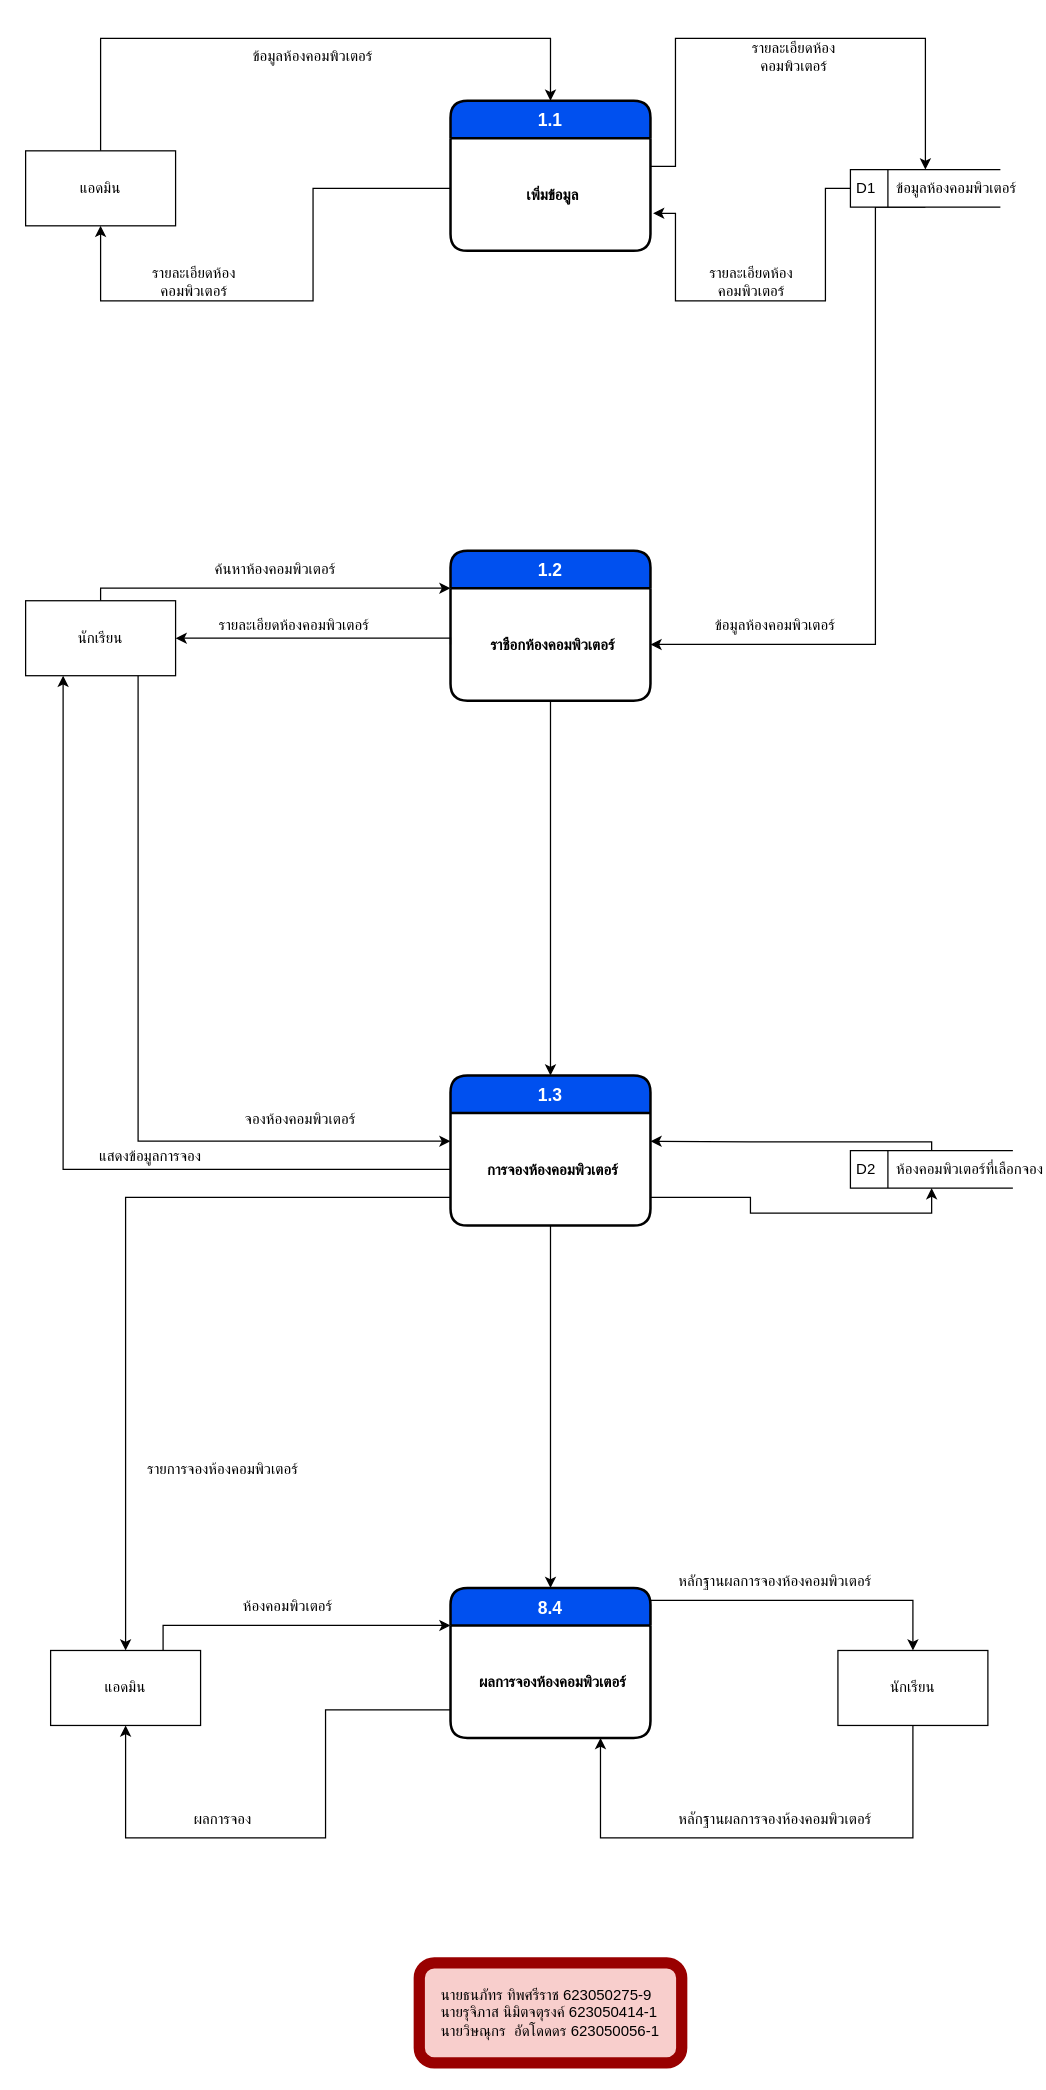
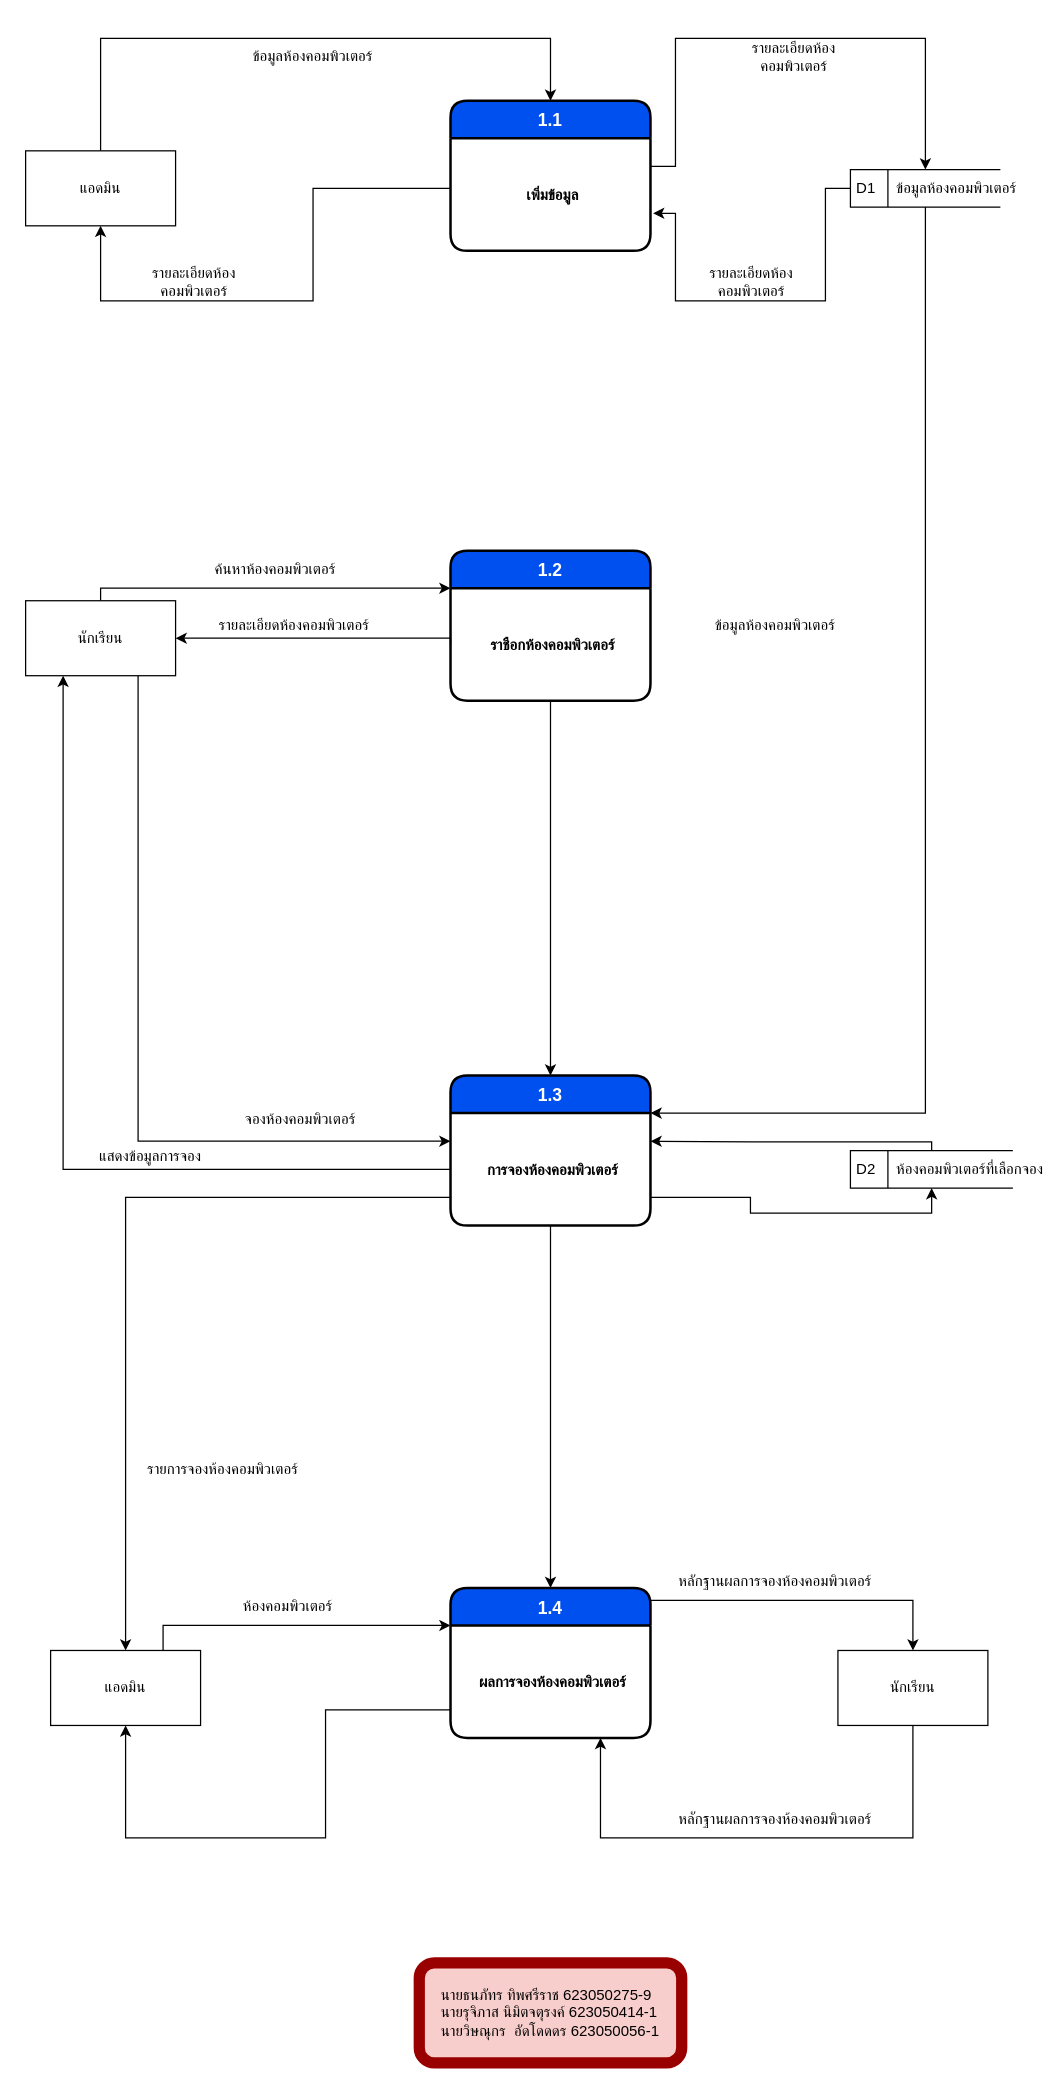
(876, 533) -> none
none -> (926, 793)
(550, 1608) -> (550, 1608)
(223, 1819) -> none
